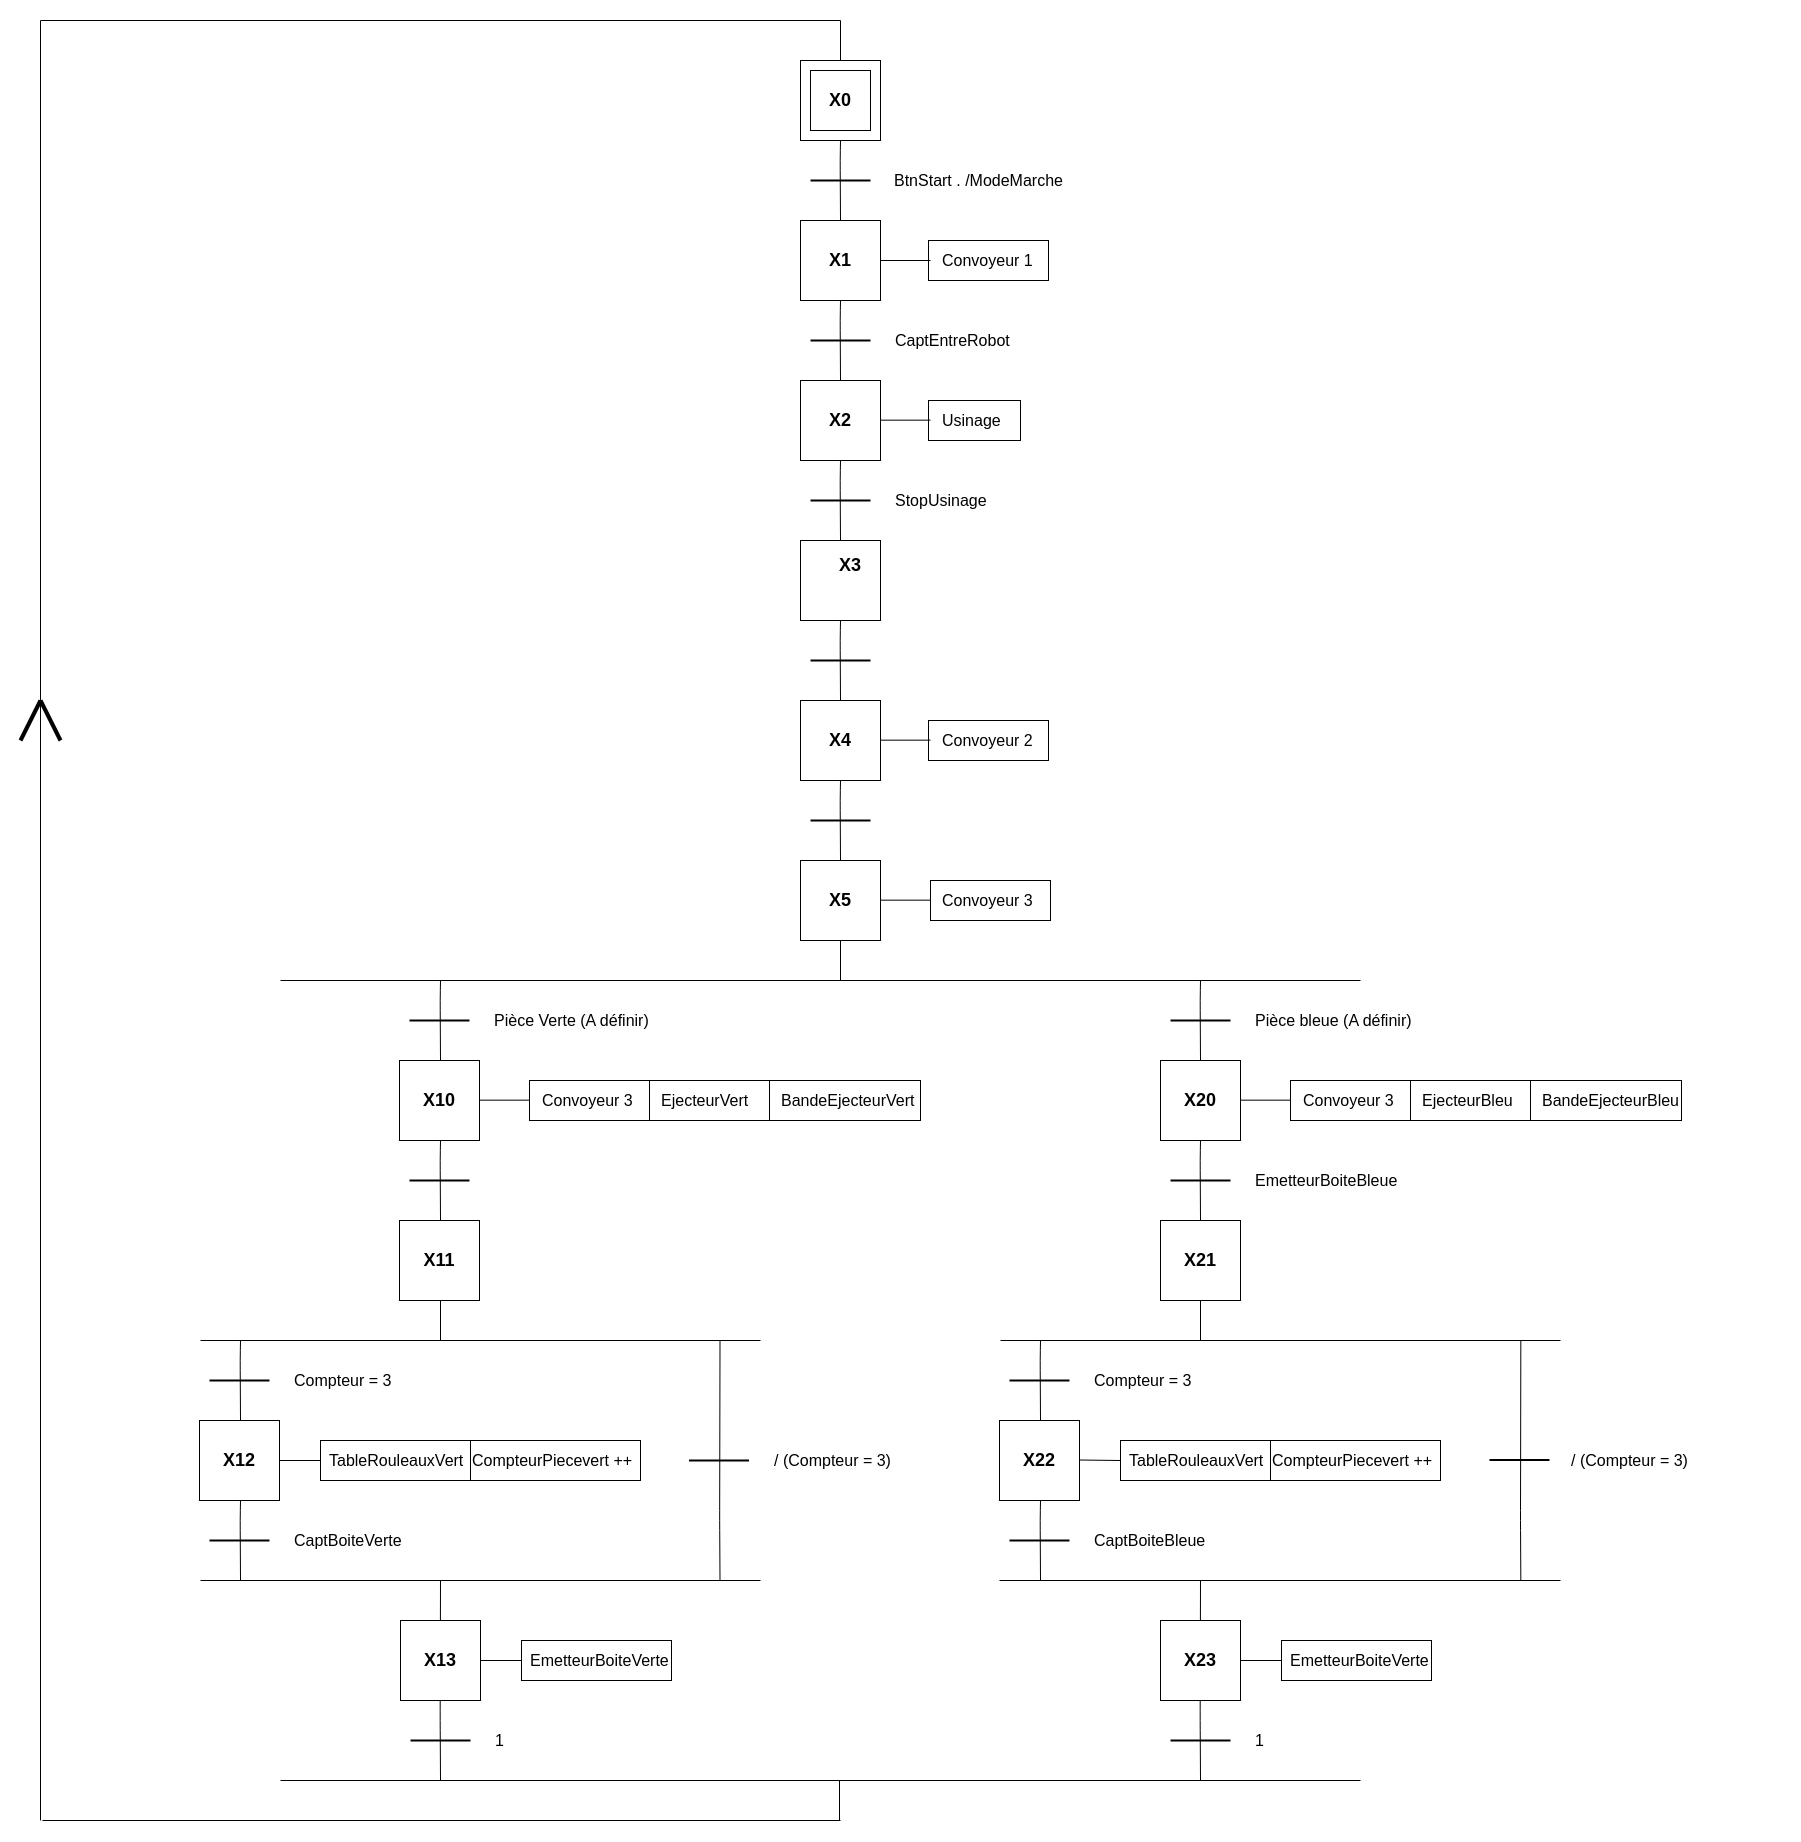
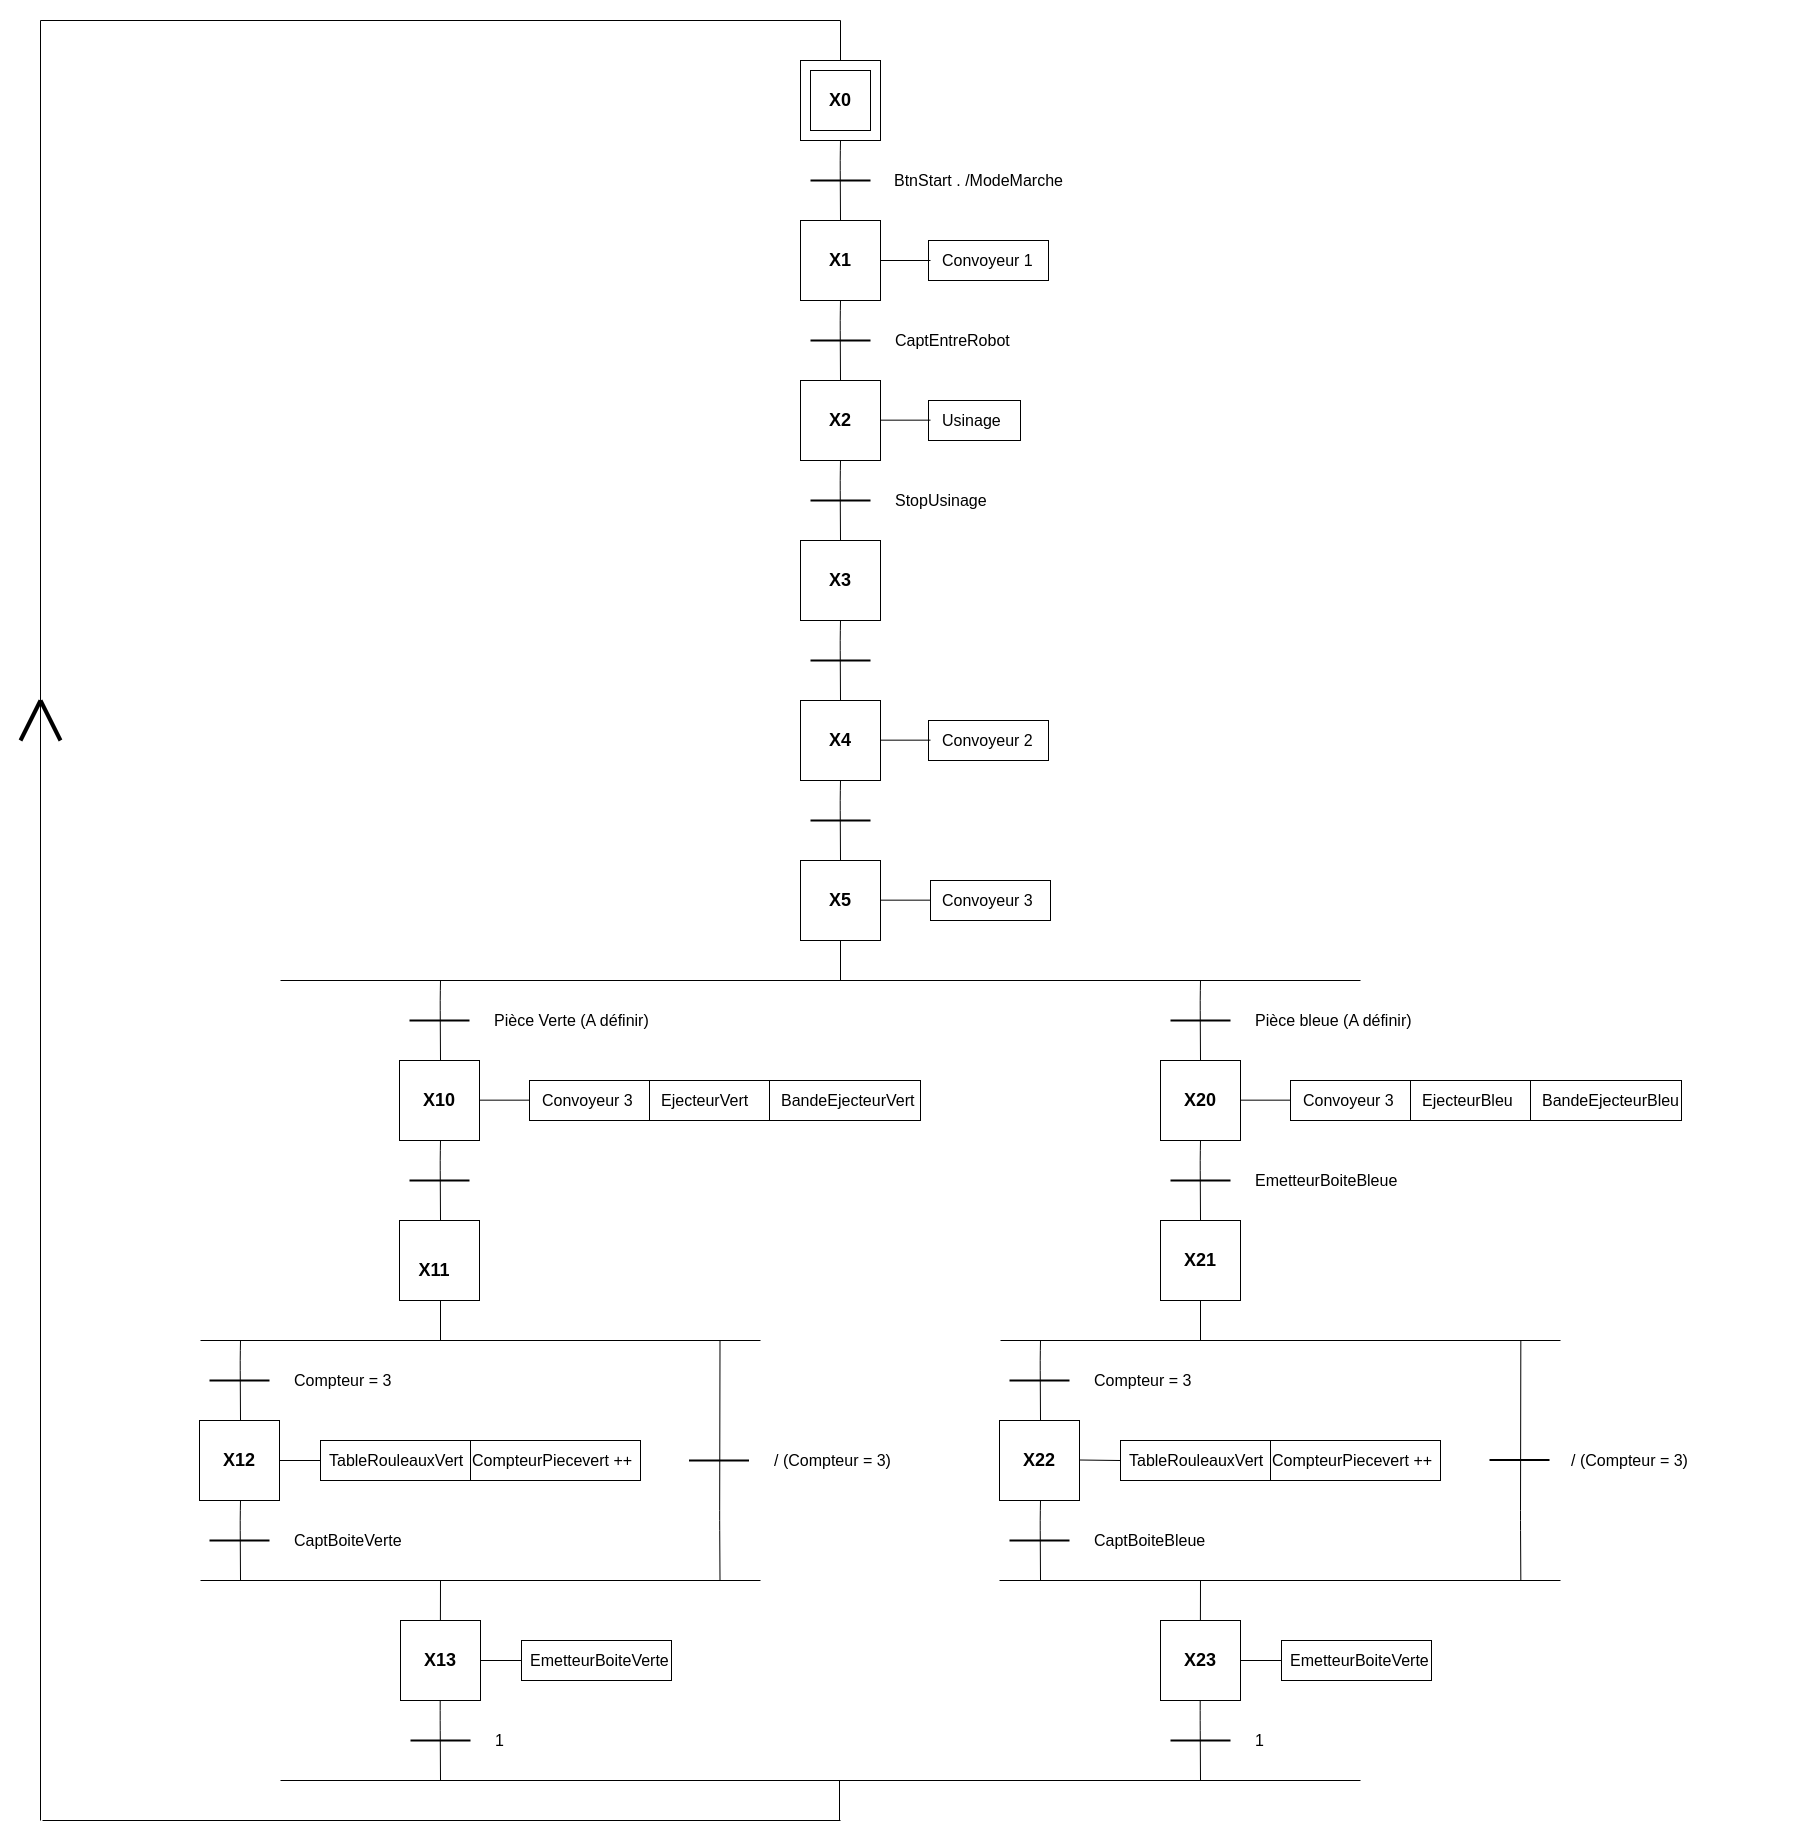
(851, 566) -> (841, 581)
(440, 1261) -> (435, 1271)
